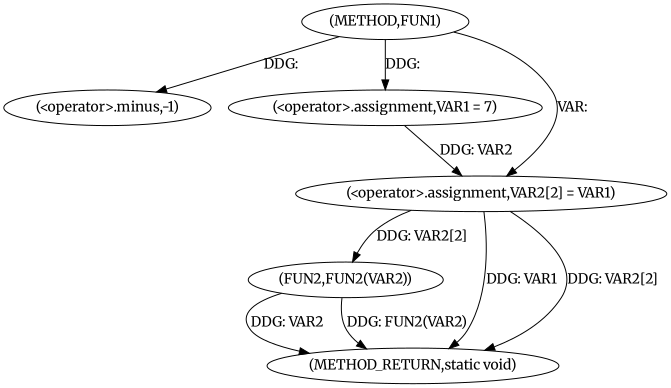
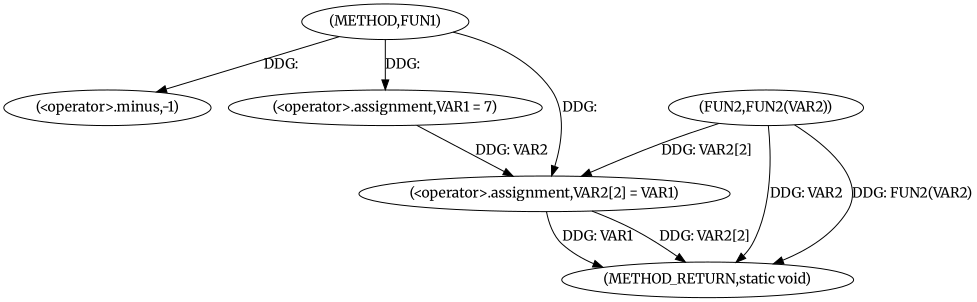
(574, 108) -> (582, 108)
(380, 227) -> (654, 146)
